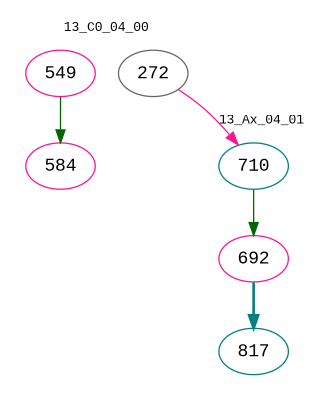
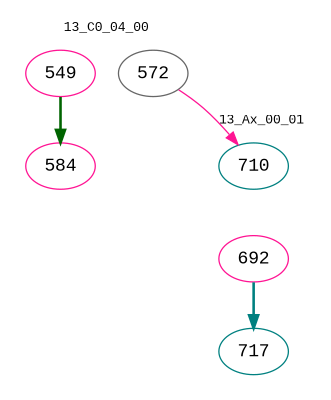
(153, 73) -> (153, 73)
(61, 113) -> (61, 113)
(262, 120) -> (262, 120)
(254, 206) -> none
(254, 351) -> (254, 351)
